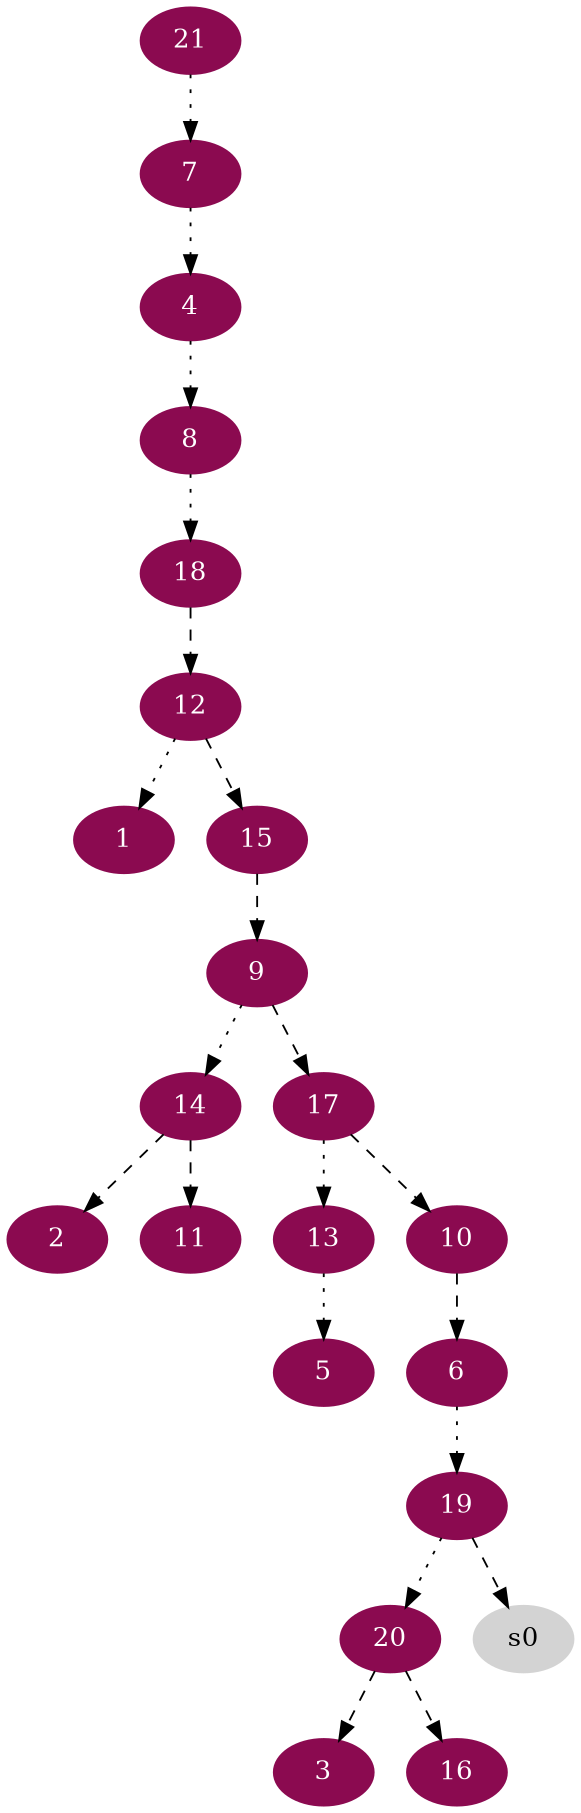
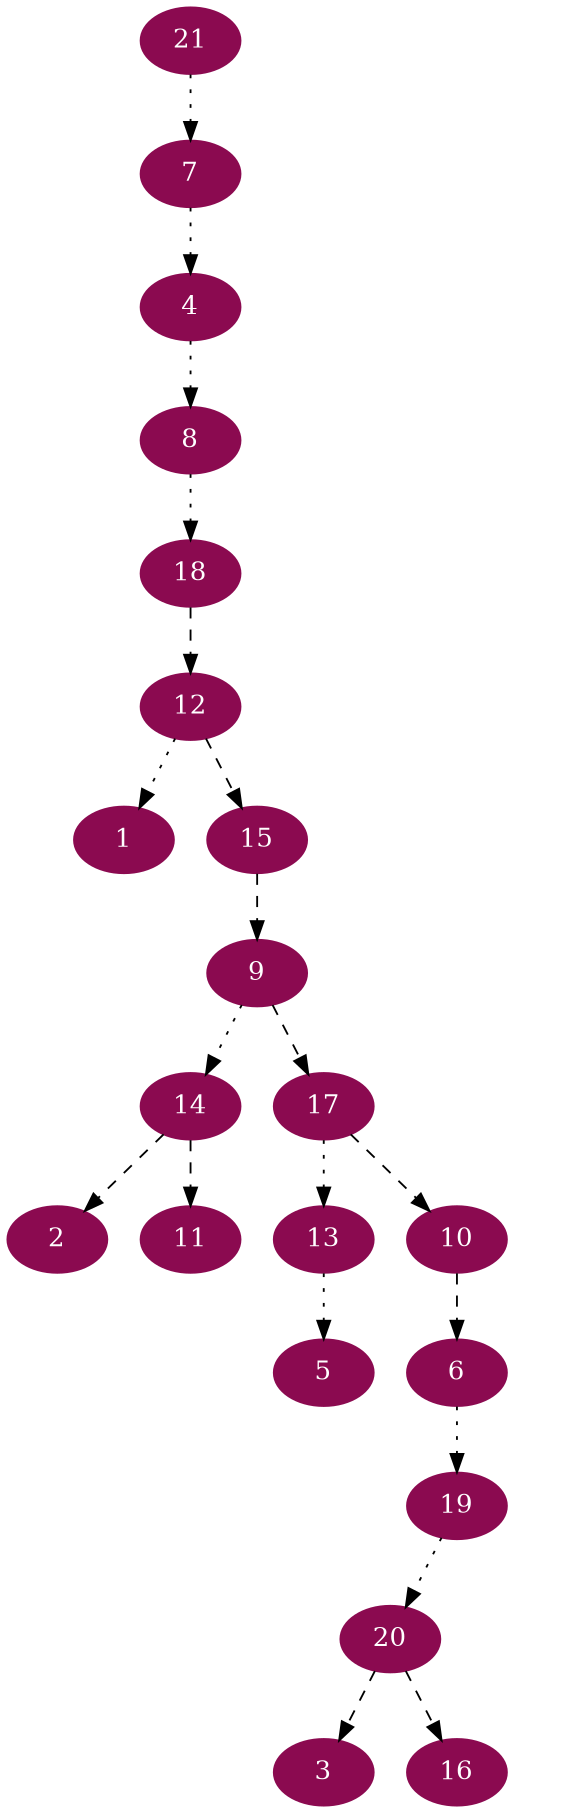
(524, 1639) -> none
